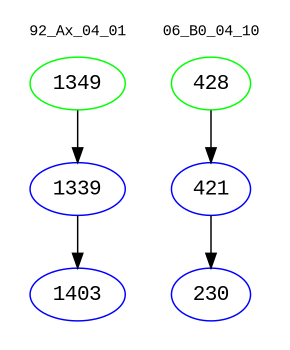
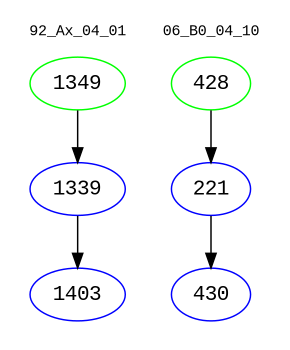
(211, 189) -> (211, 189)
(211, 295) -> (211, 295)
